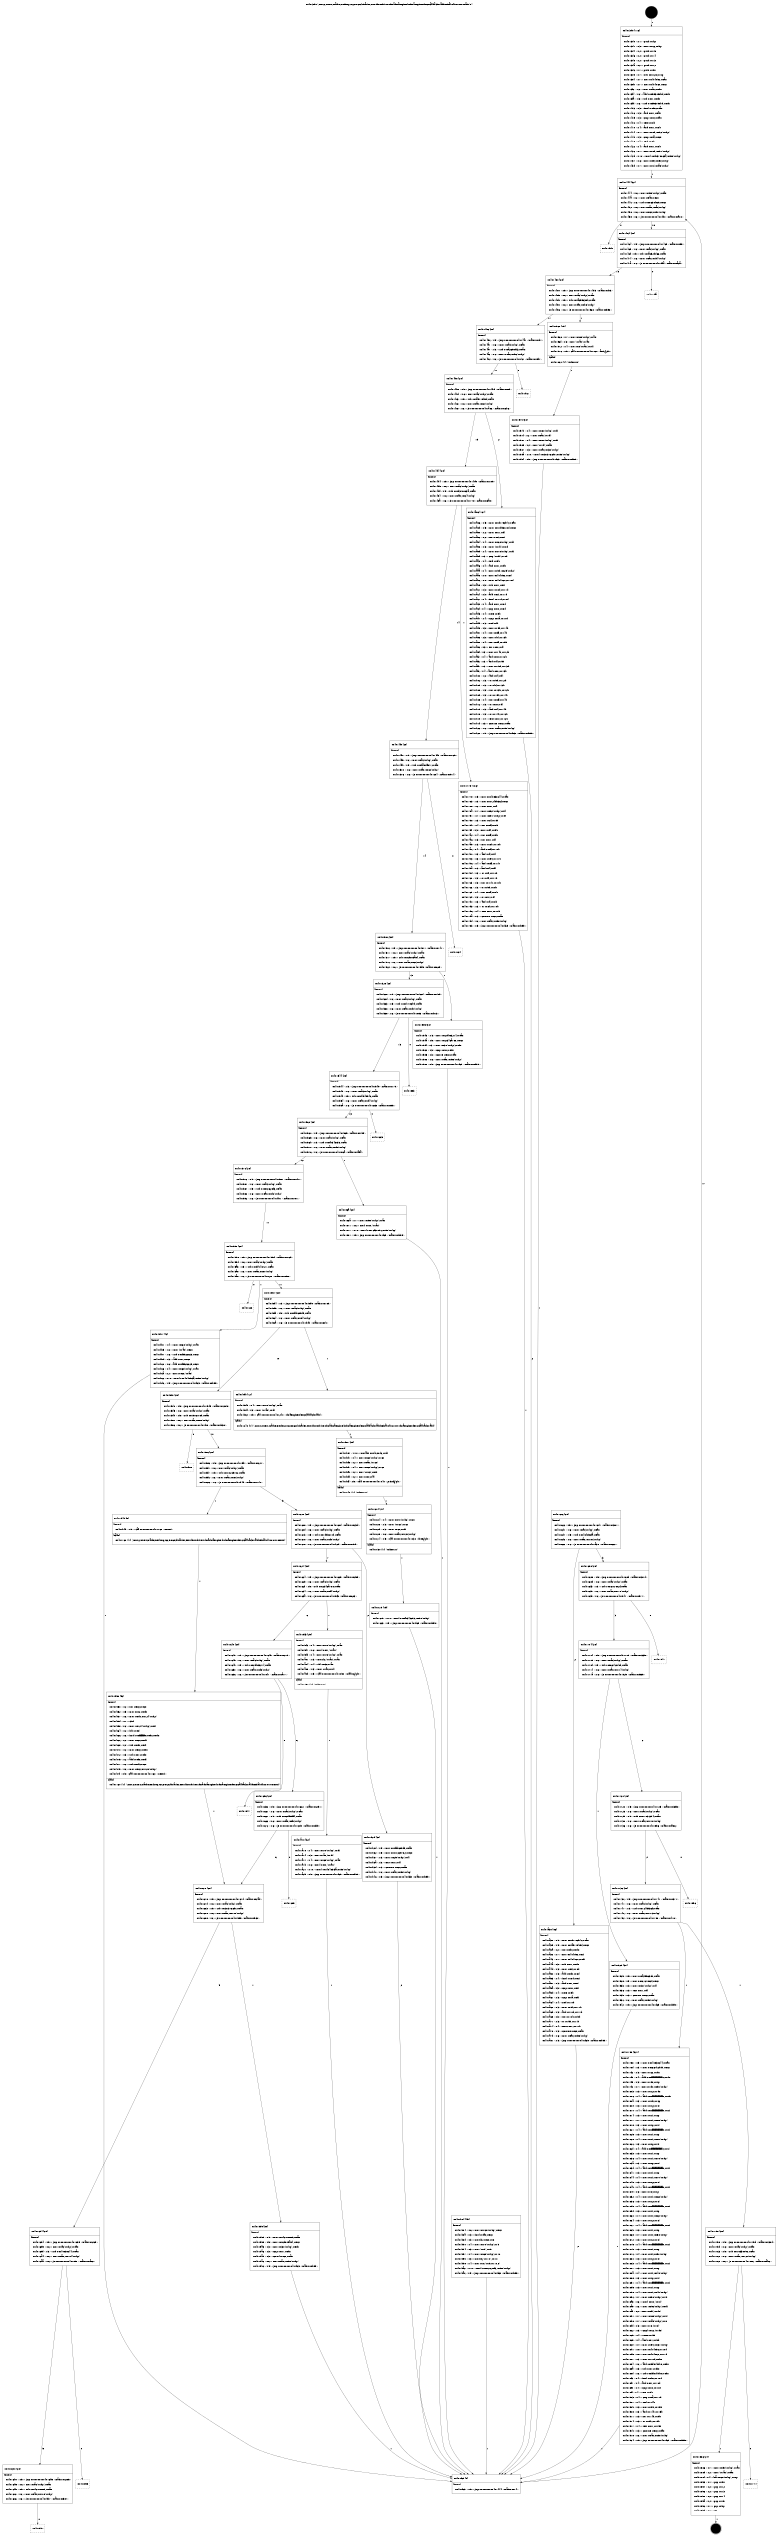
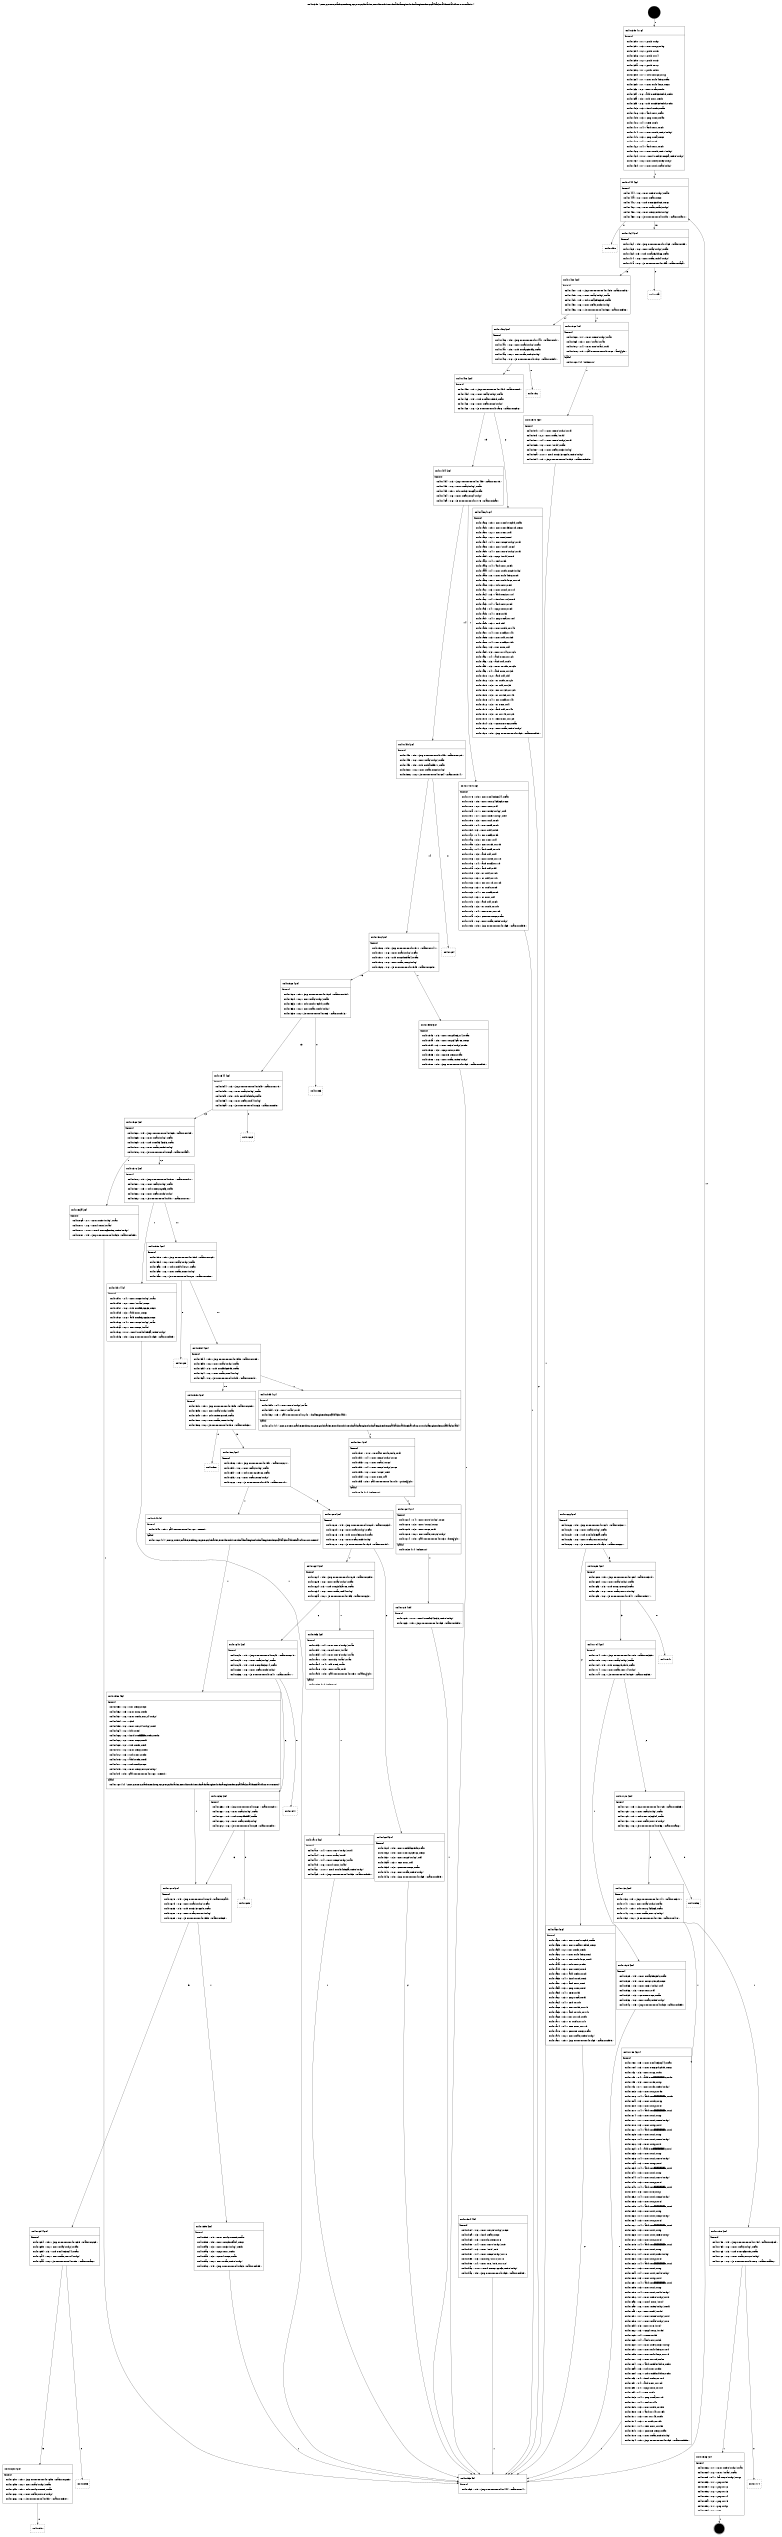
(257, 1321) -> (145, 1242)
